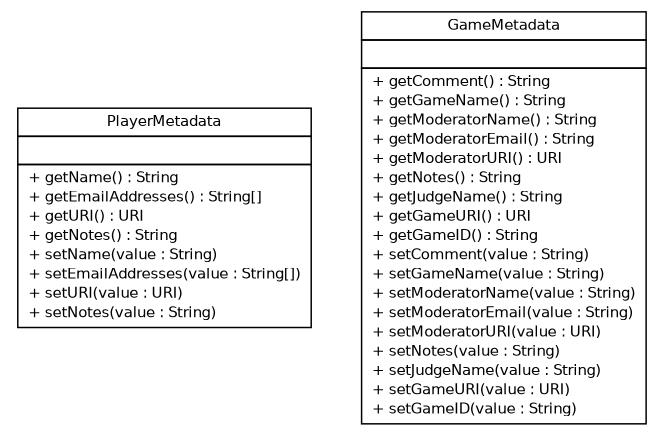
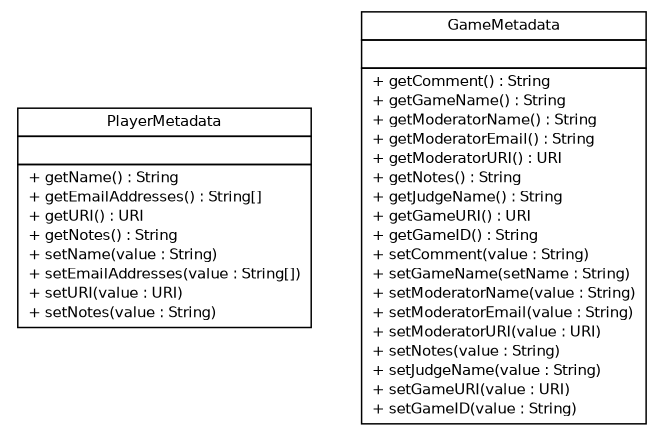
(488, 274) -> (502, 274)
